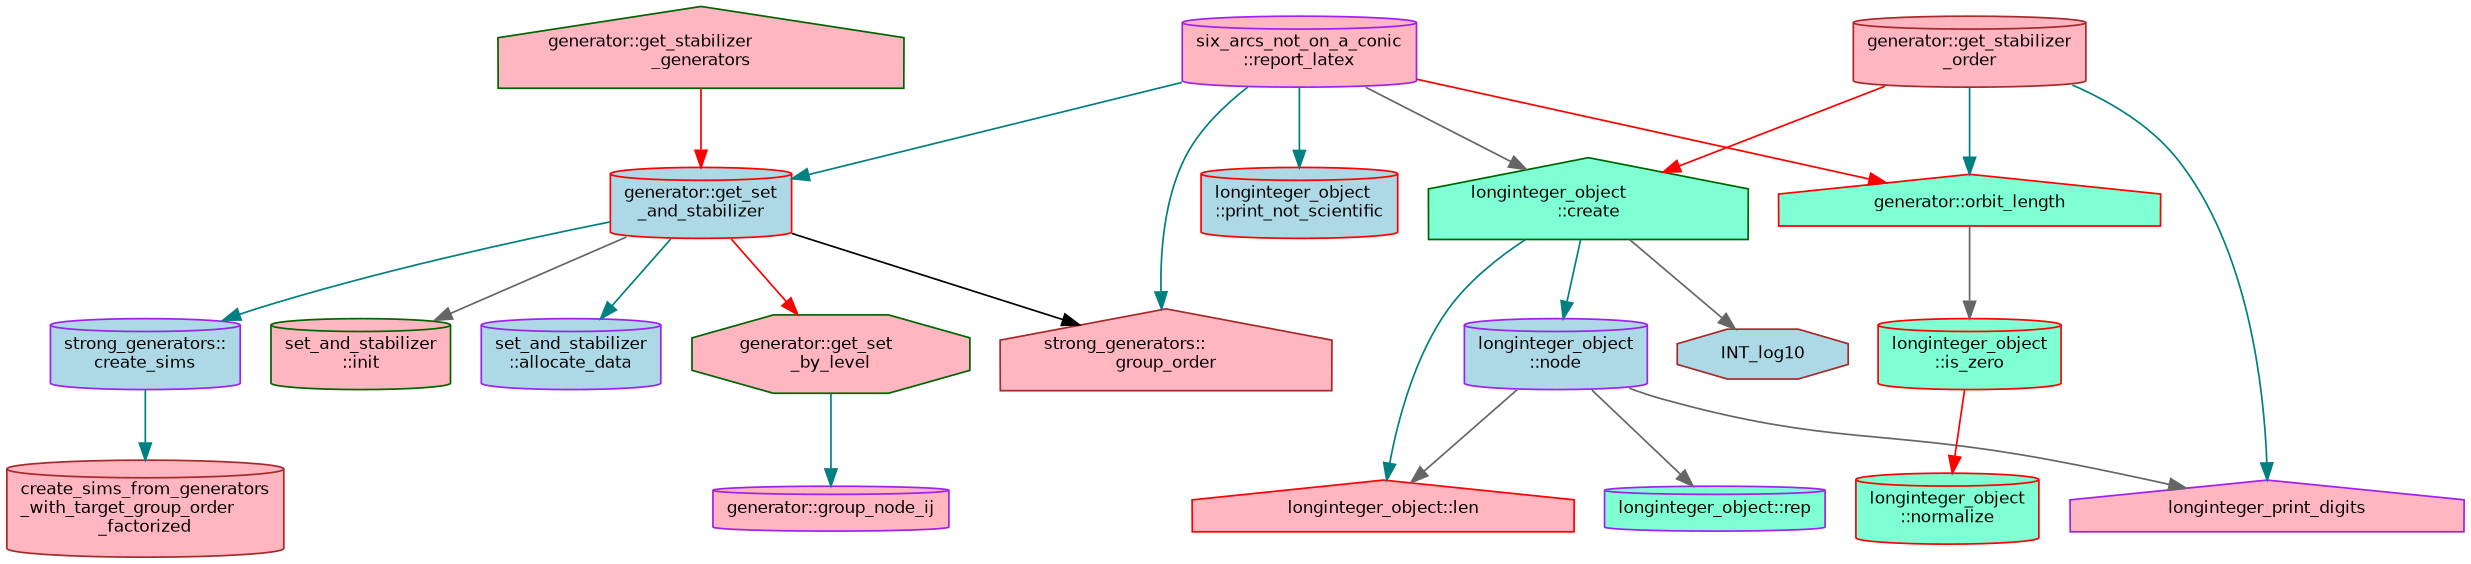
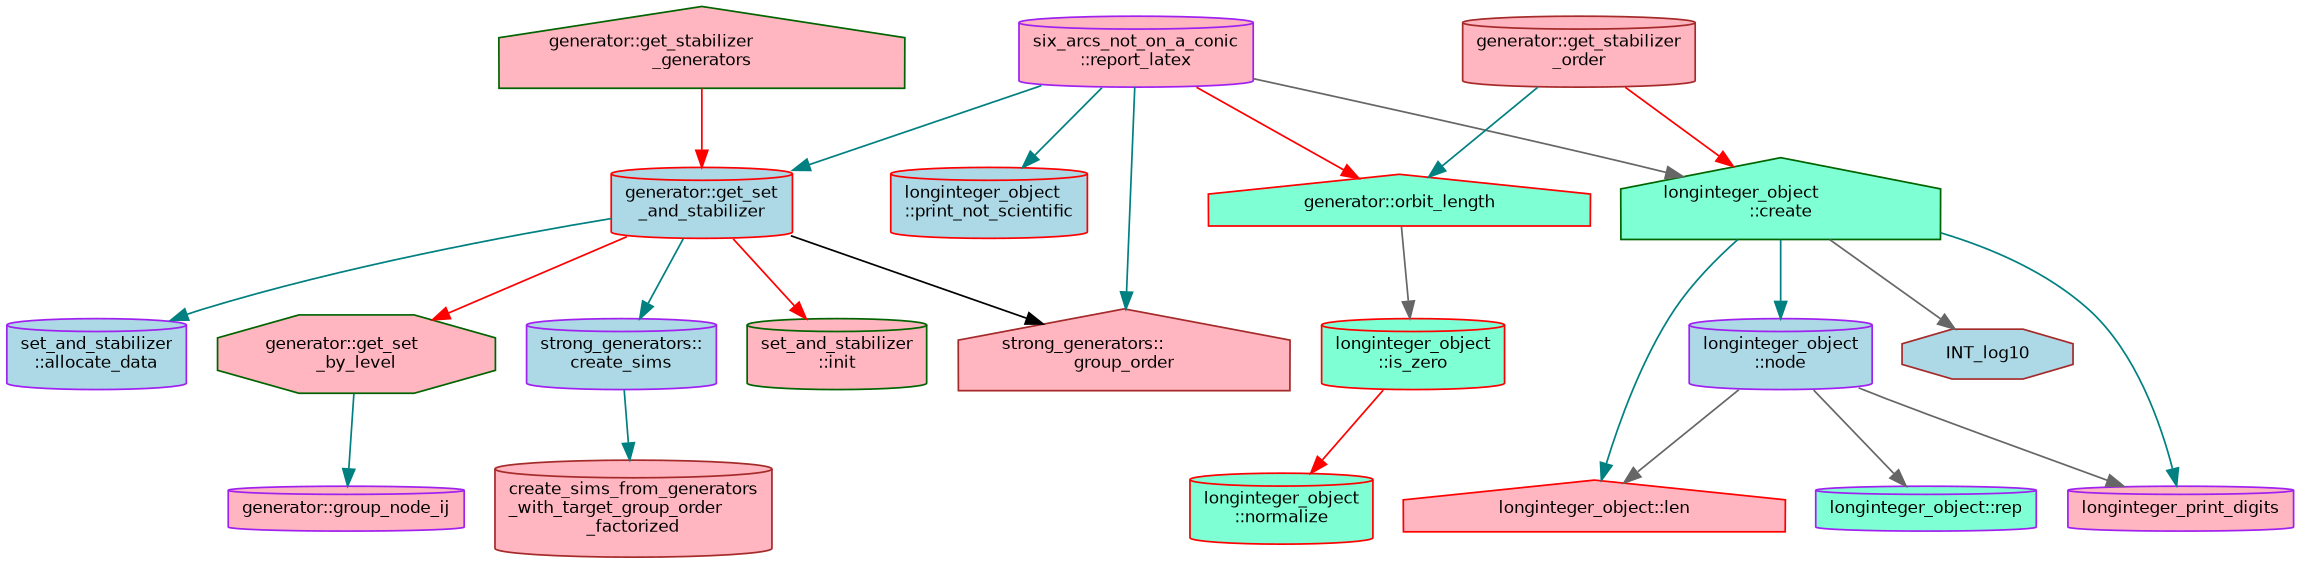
(2224, 242) -> (2094, 315)
(538, 275) -> (764, 272)
(2267, 509) -> (2181, 509)
